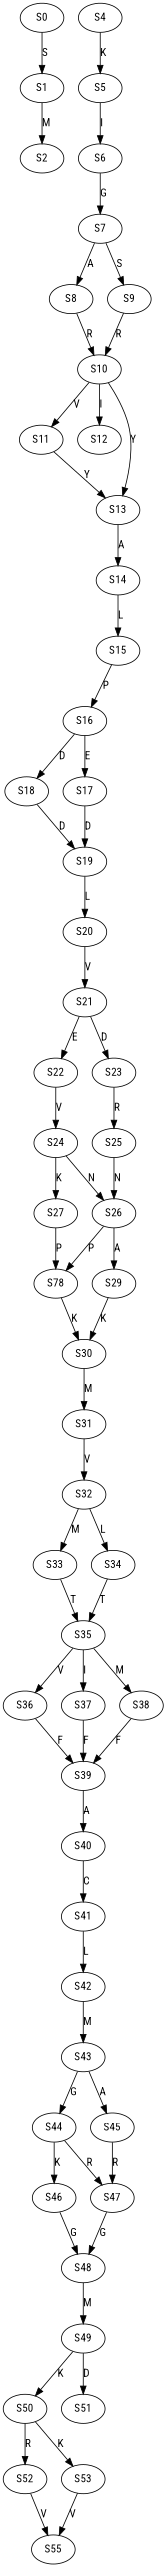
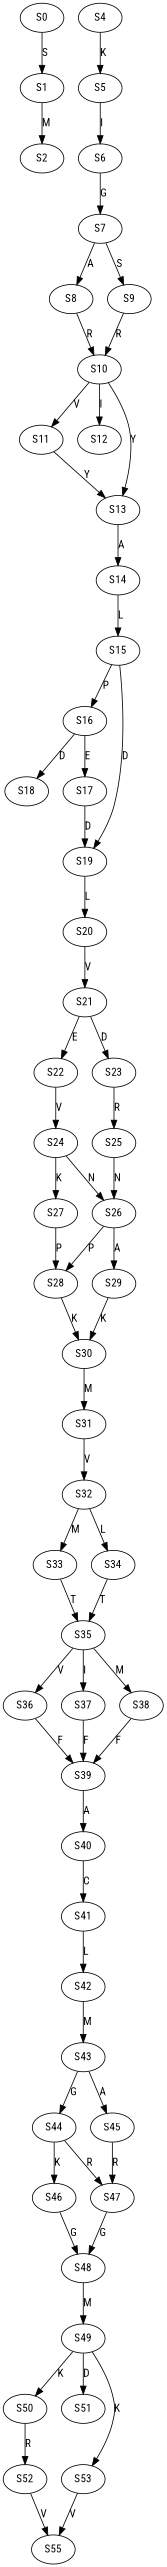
(53, 823) -> (122, 755)
(56, 1284) -> (56, 1284)
(52, 2441) -> (114, 2405)
